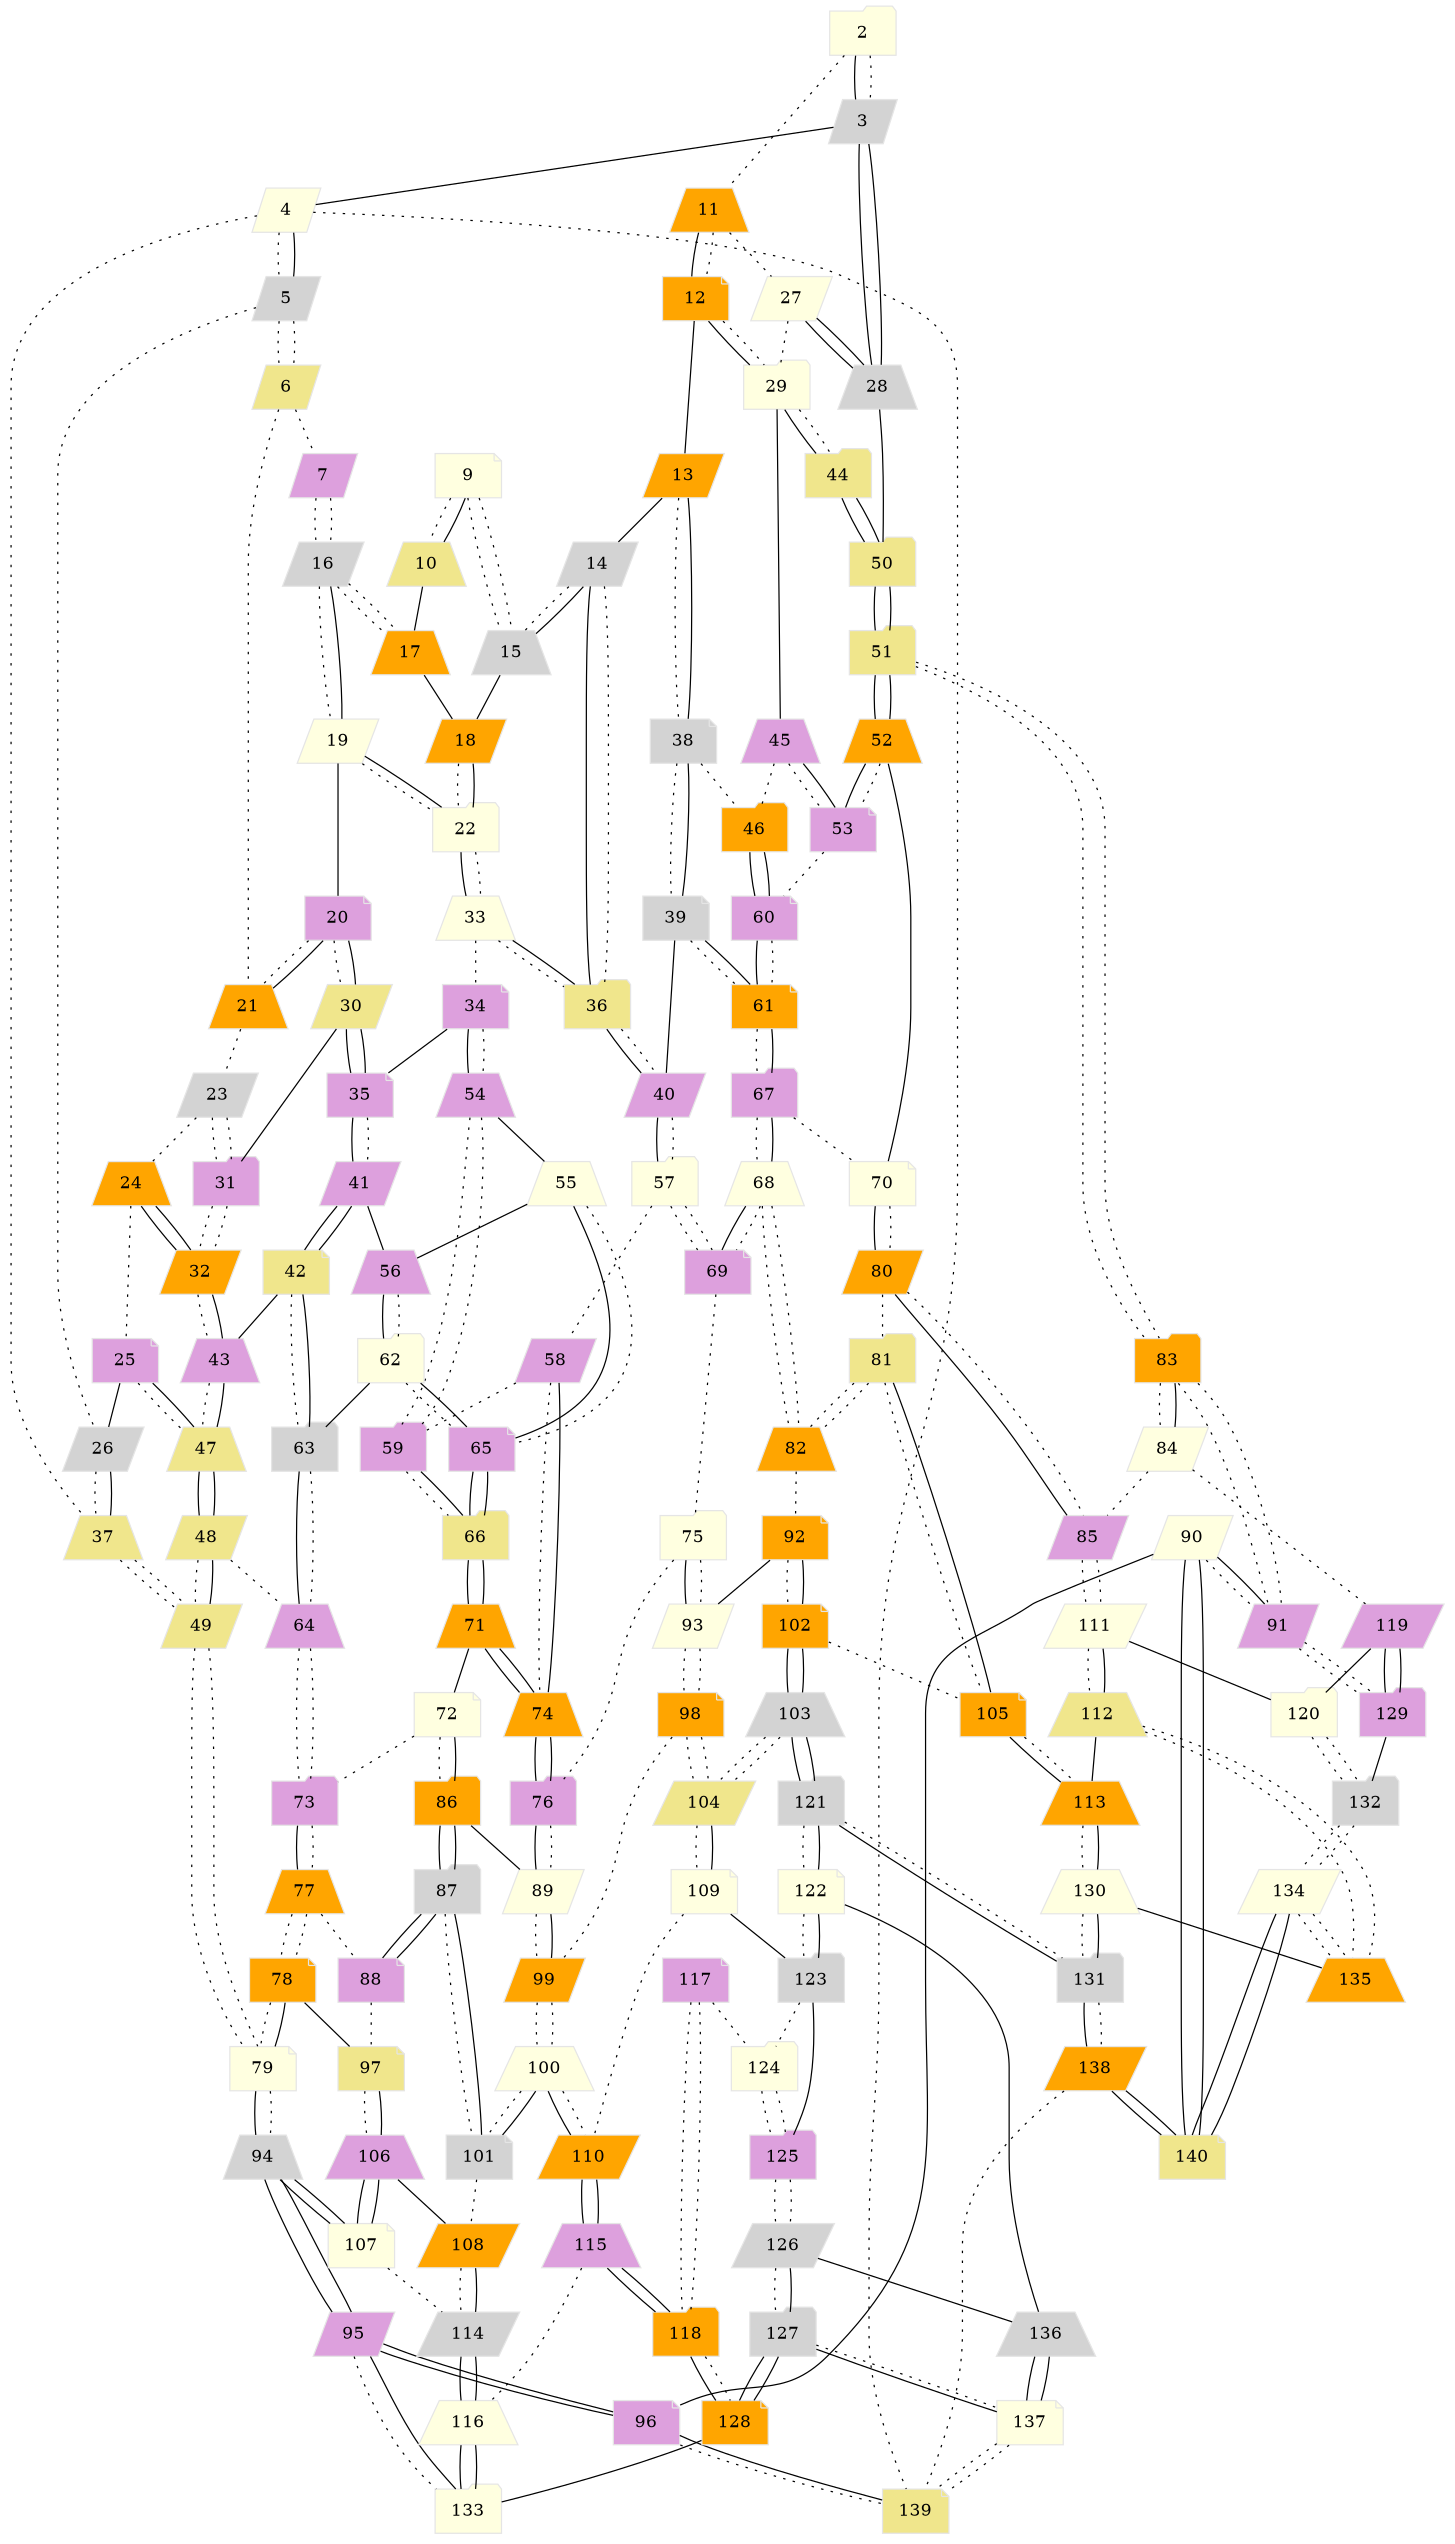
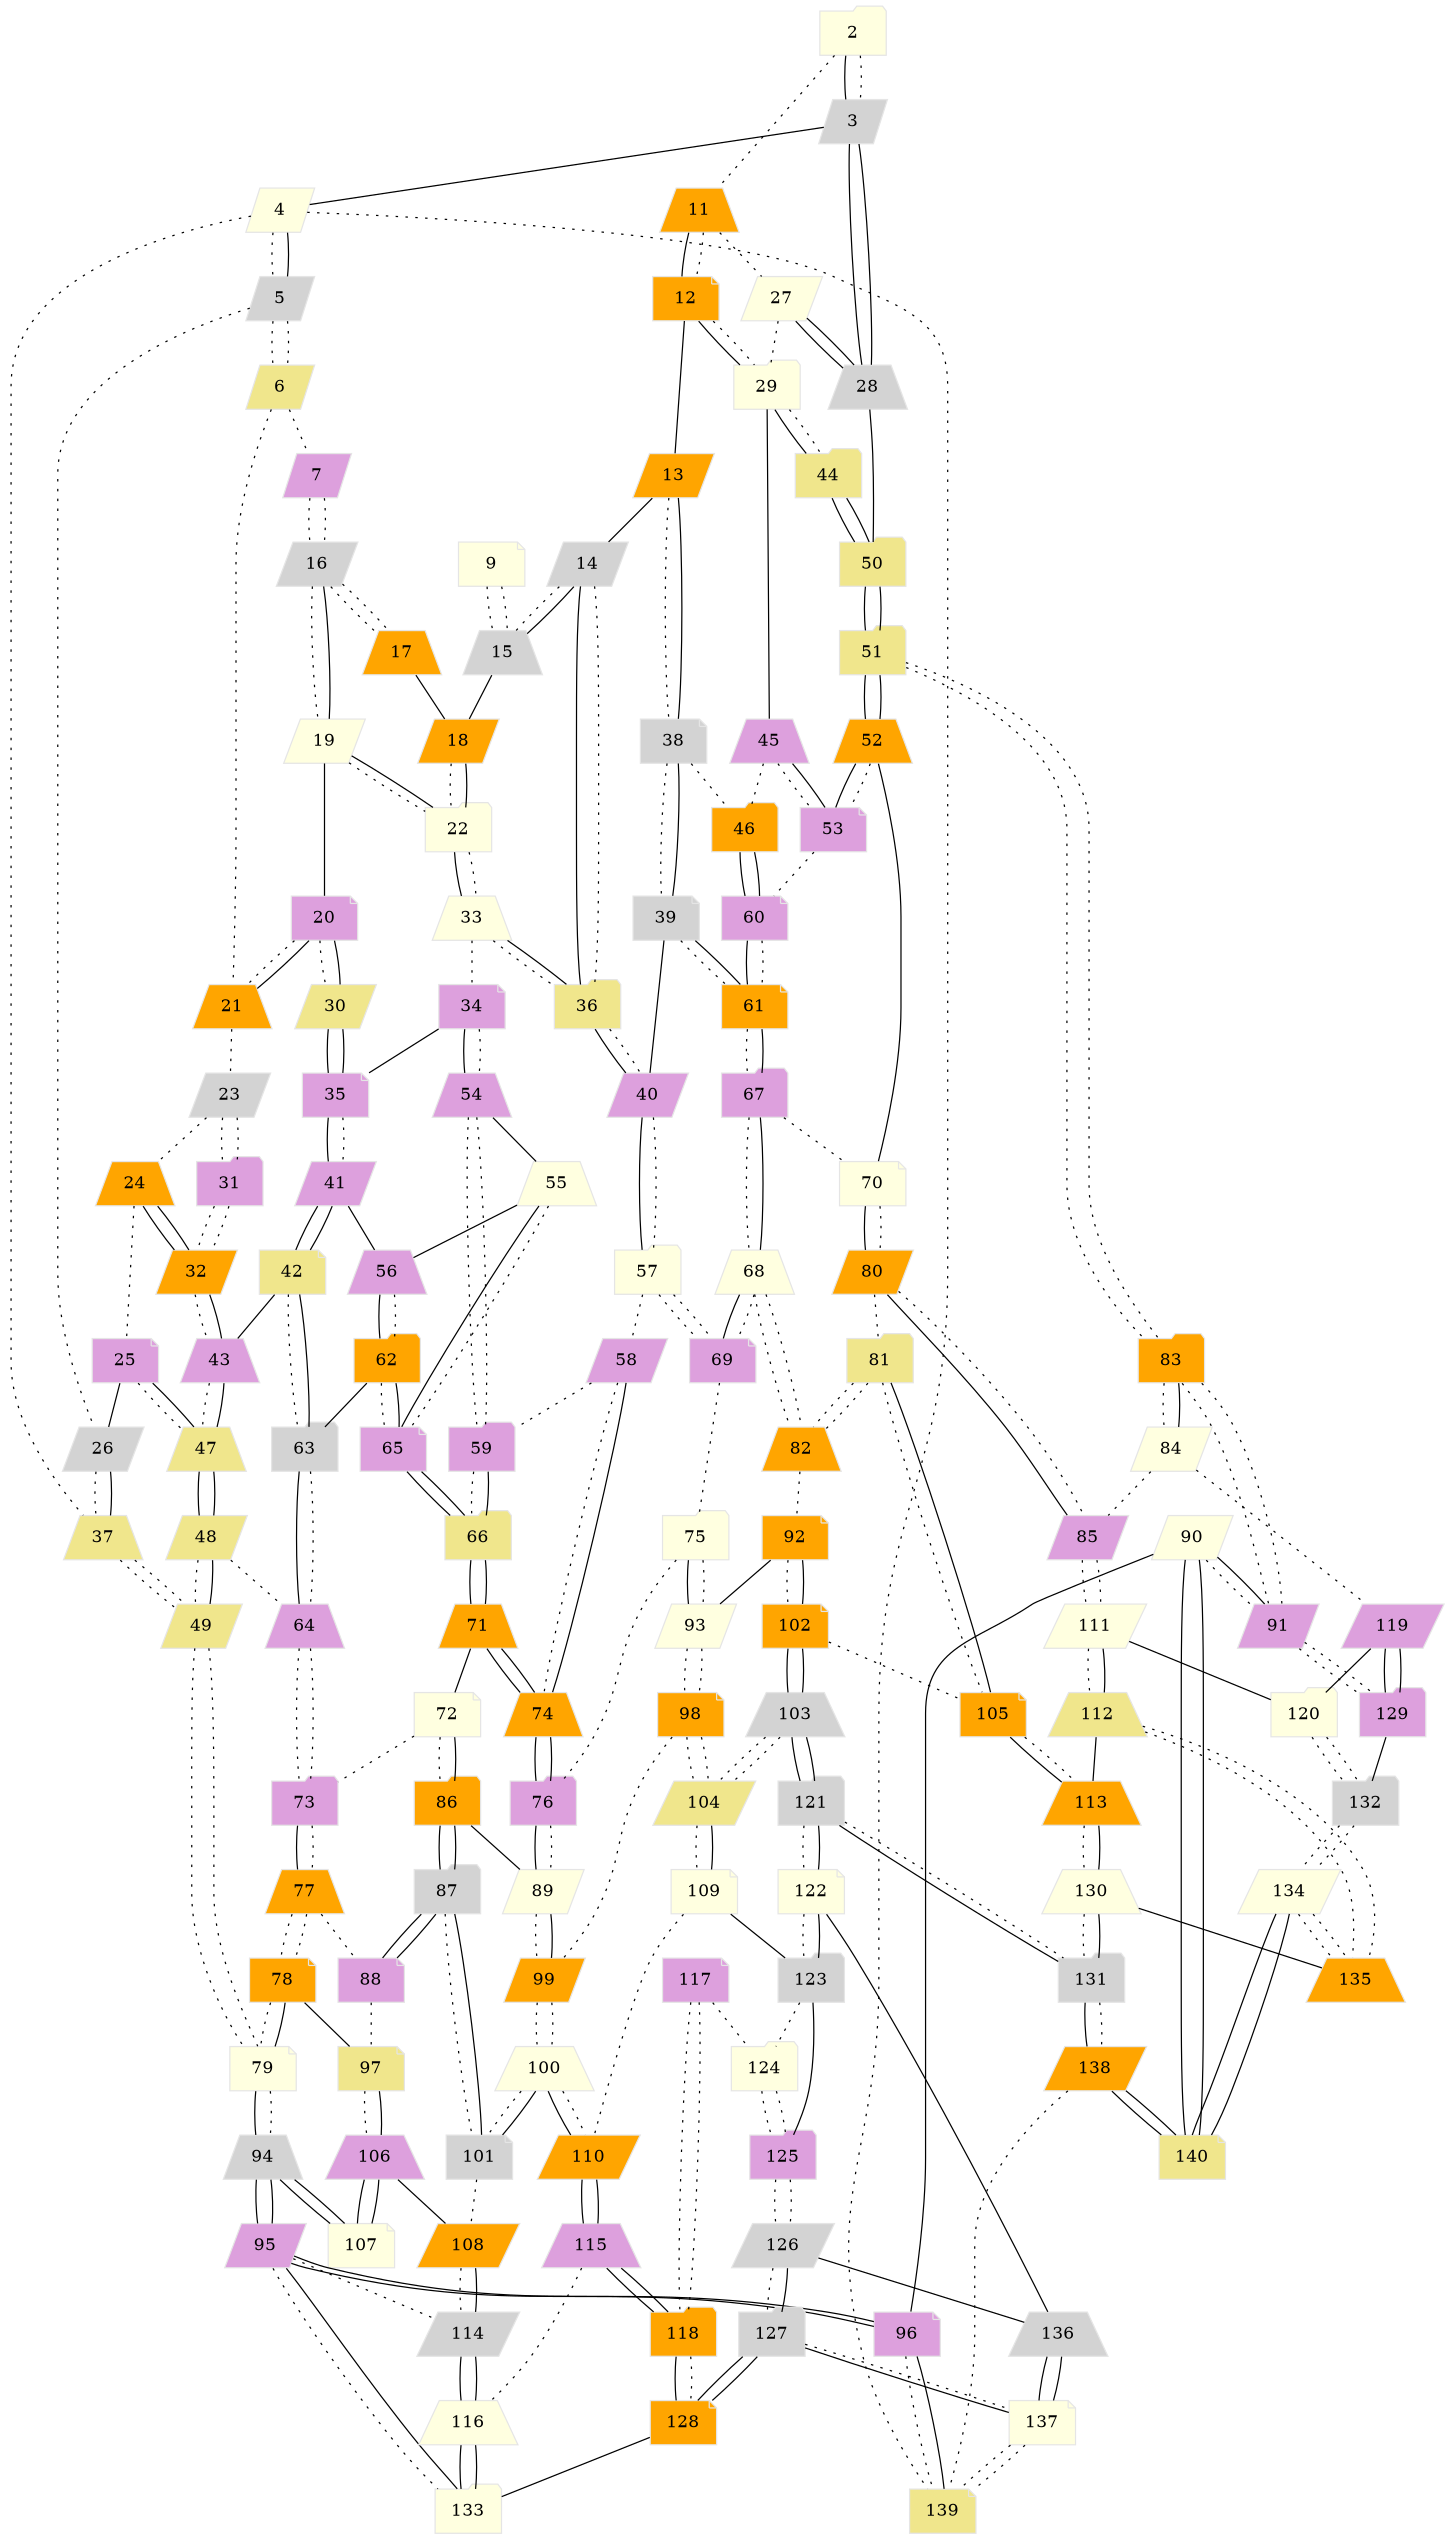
(427, 564) -> none
(289, 1095) -> none
(391, 1361) -> (387, 1361)
(415, 2290) -> (364, 2289)
